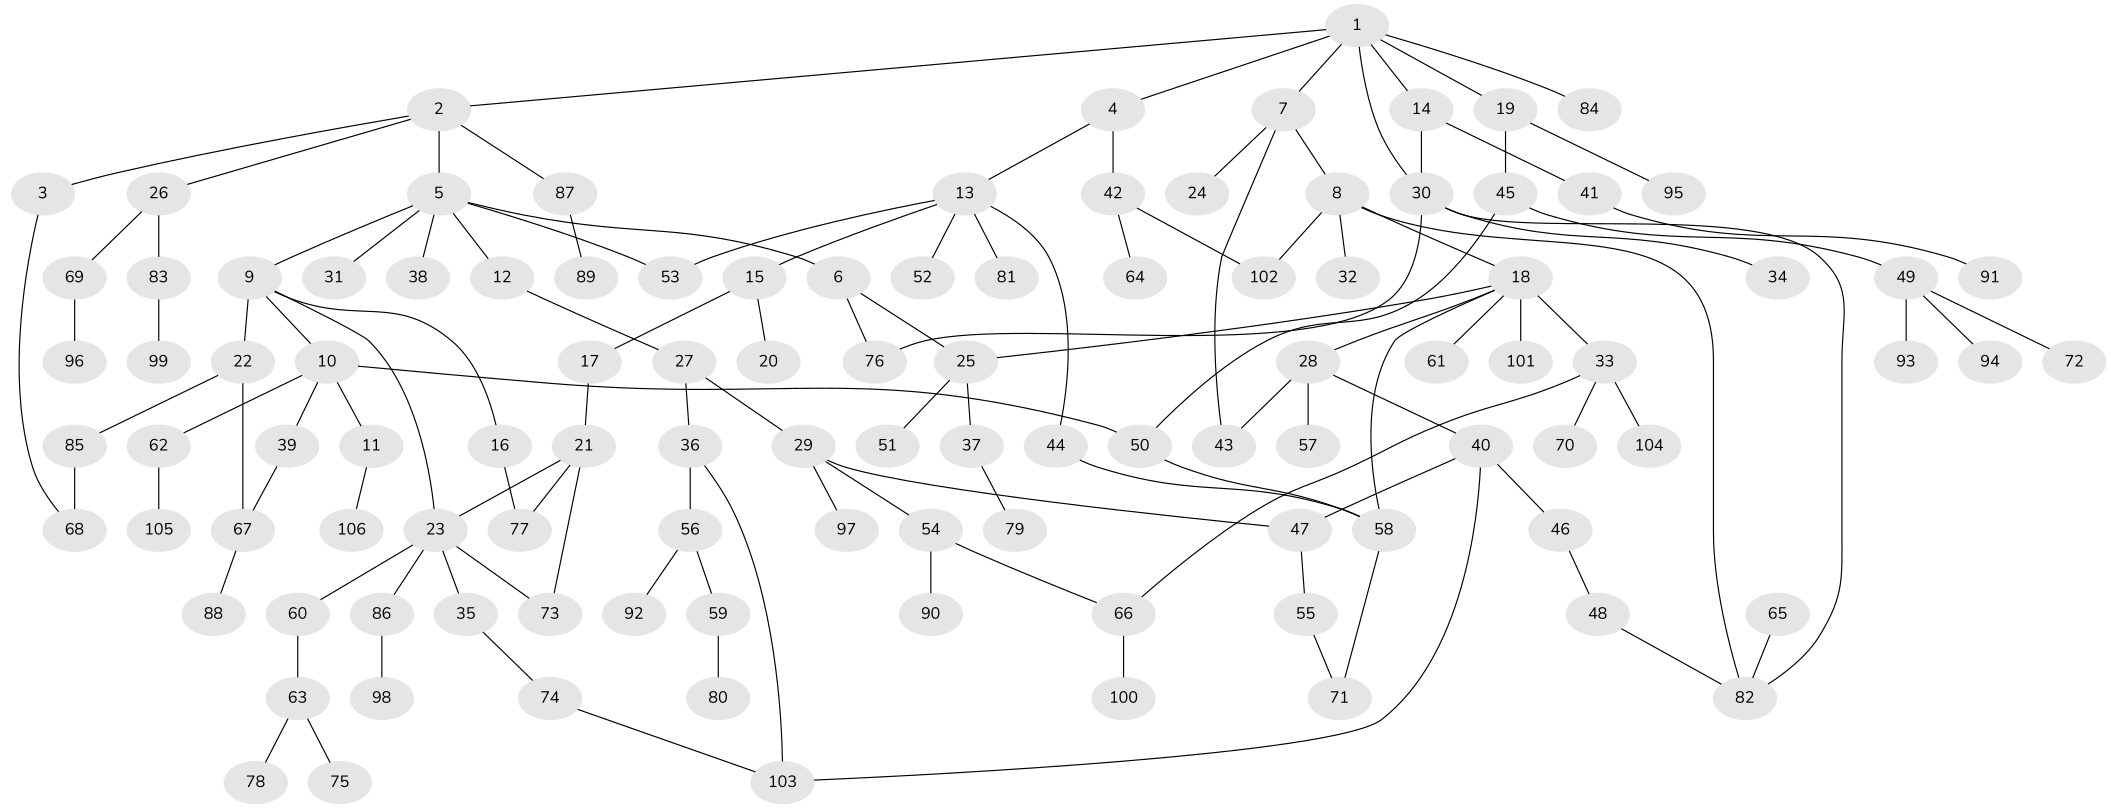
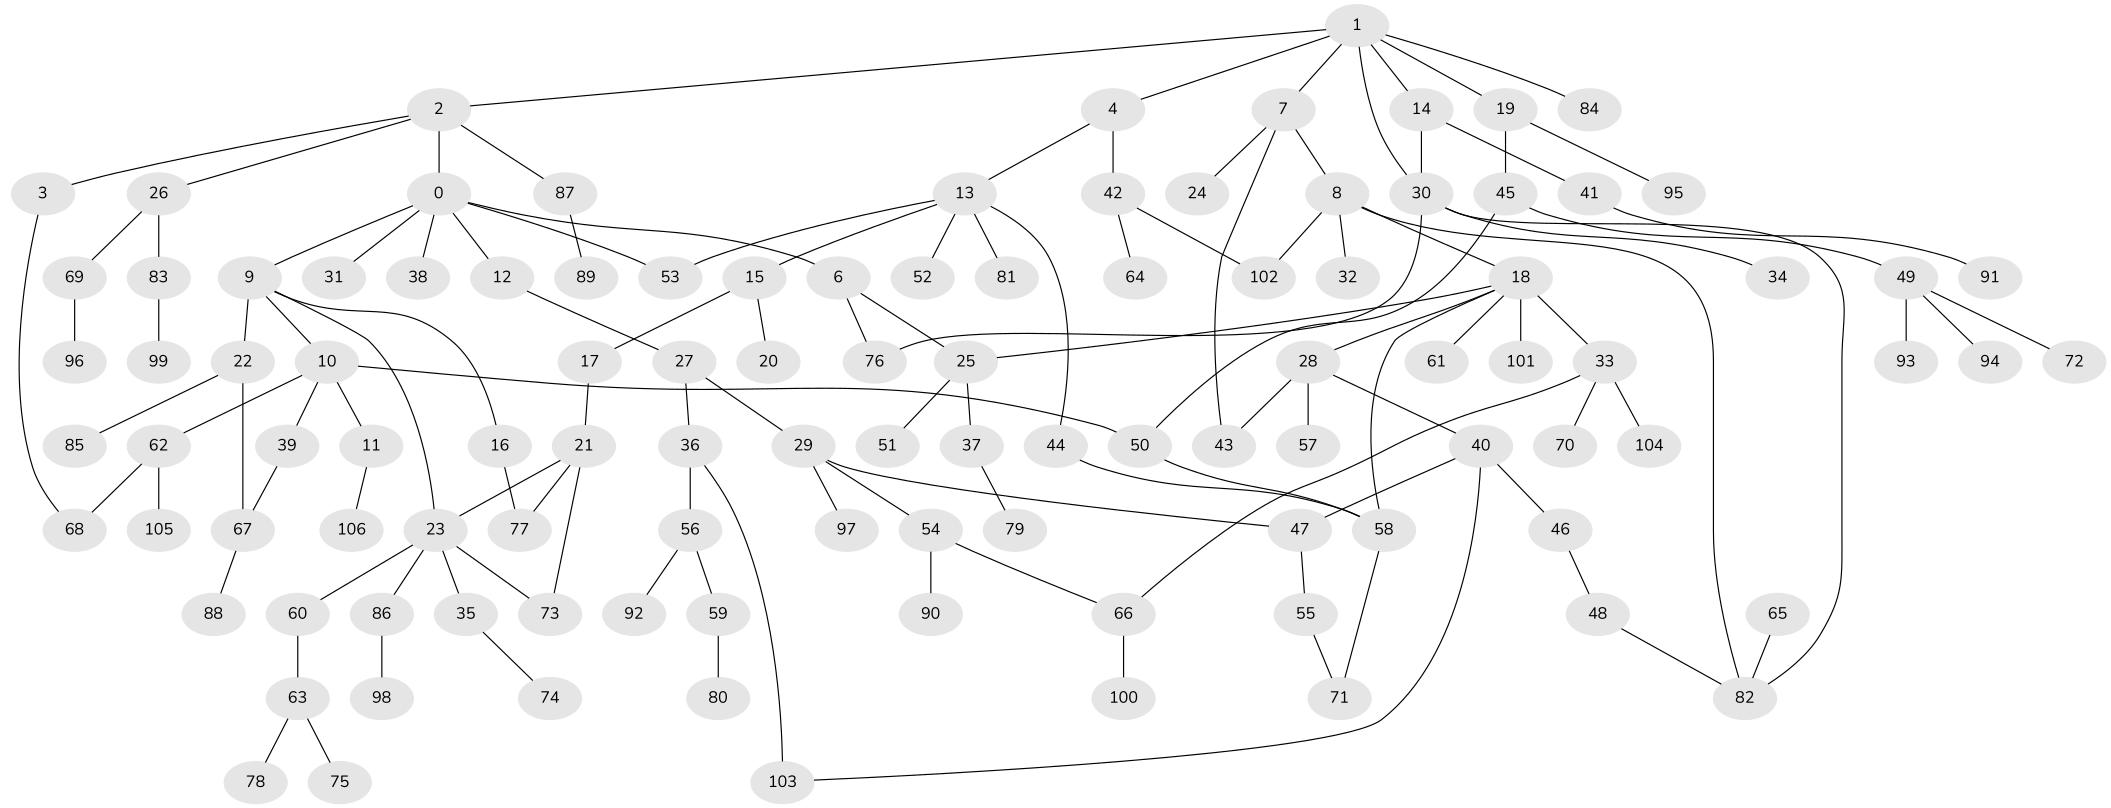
(439, 194) -> (439, 194)
(75, 488) -> (117, 488)
(666, 741) -> none
